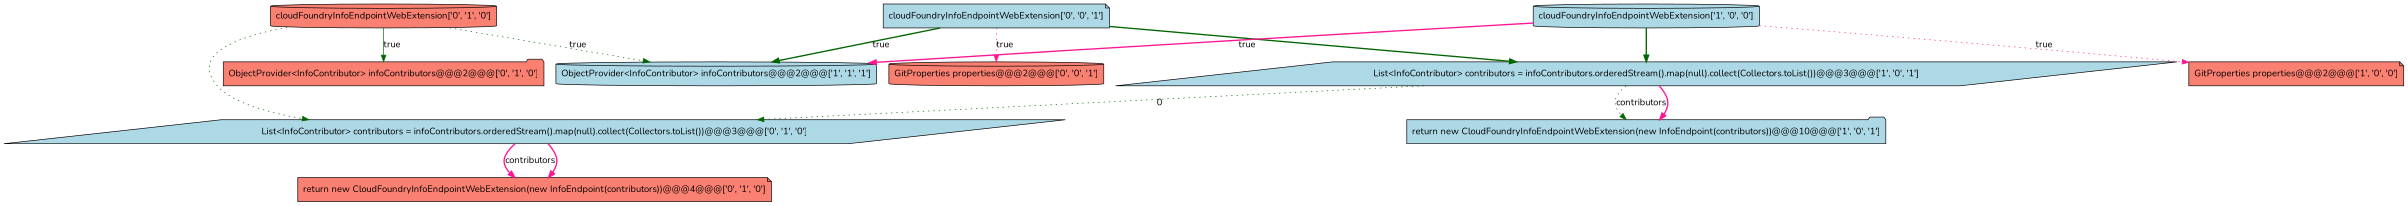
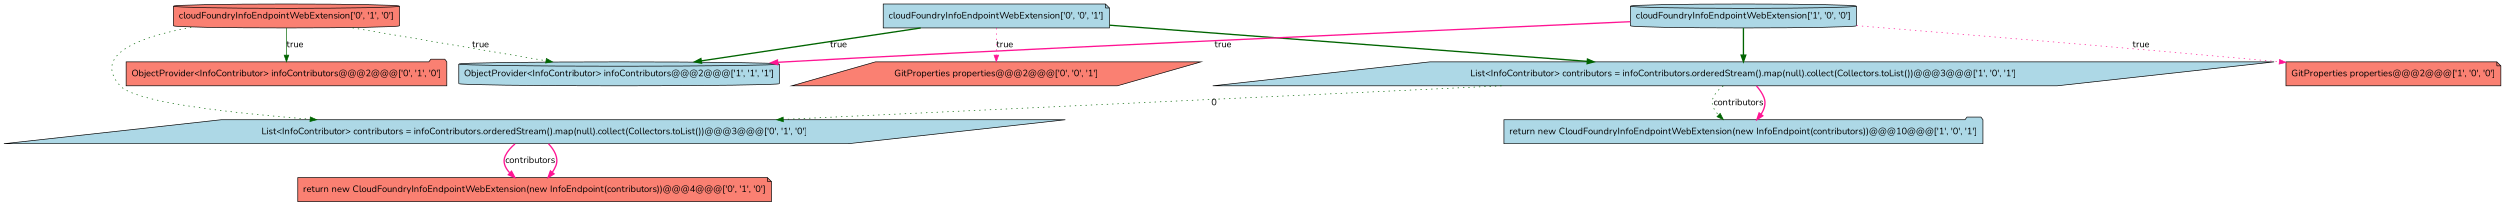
(996, 74) -> (996, 74)
